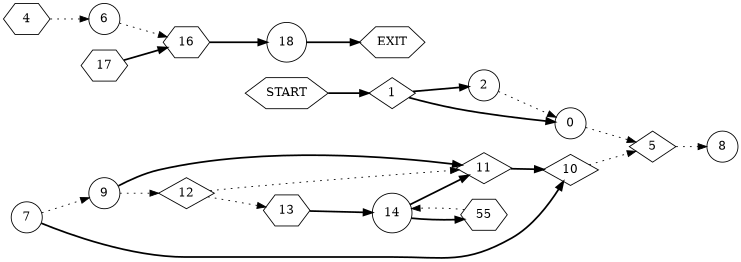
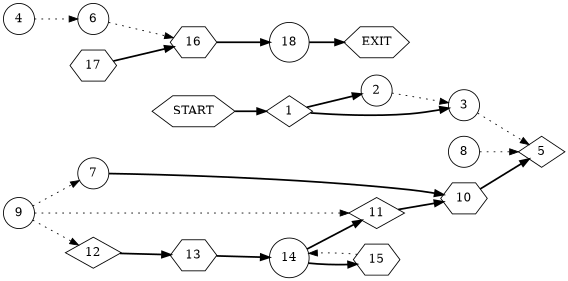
(27, 19) -> (19, 19)
(571, 123) -> (464, 105)
(687, 147) -> (495, 152)
(284, 156) -> (187, 213)
(608, 159) -> (501, 176)
(571, 170) -> (464, 198)
(330, 180) -> none
(233, 201) -> (141, 254)
(61, 207) -> (52, 195)
(484, 215) -> (377, 260)
